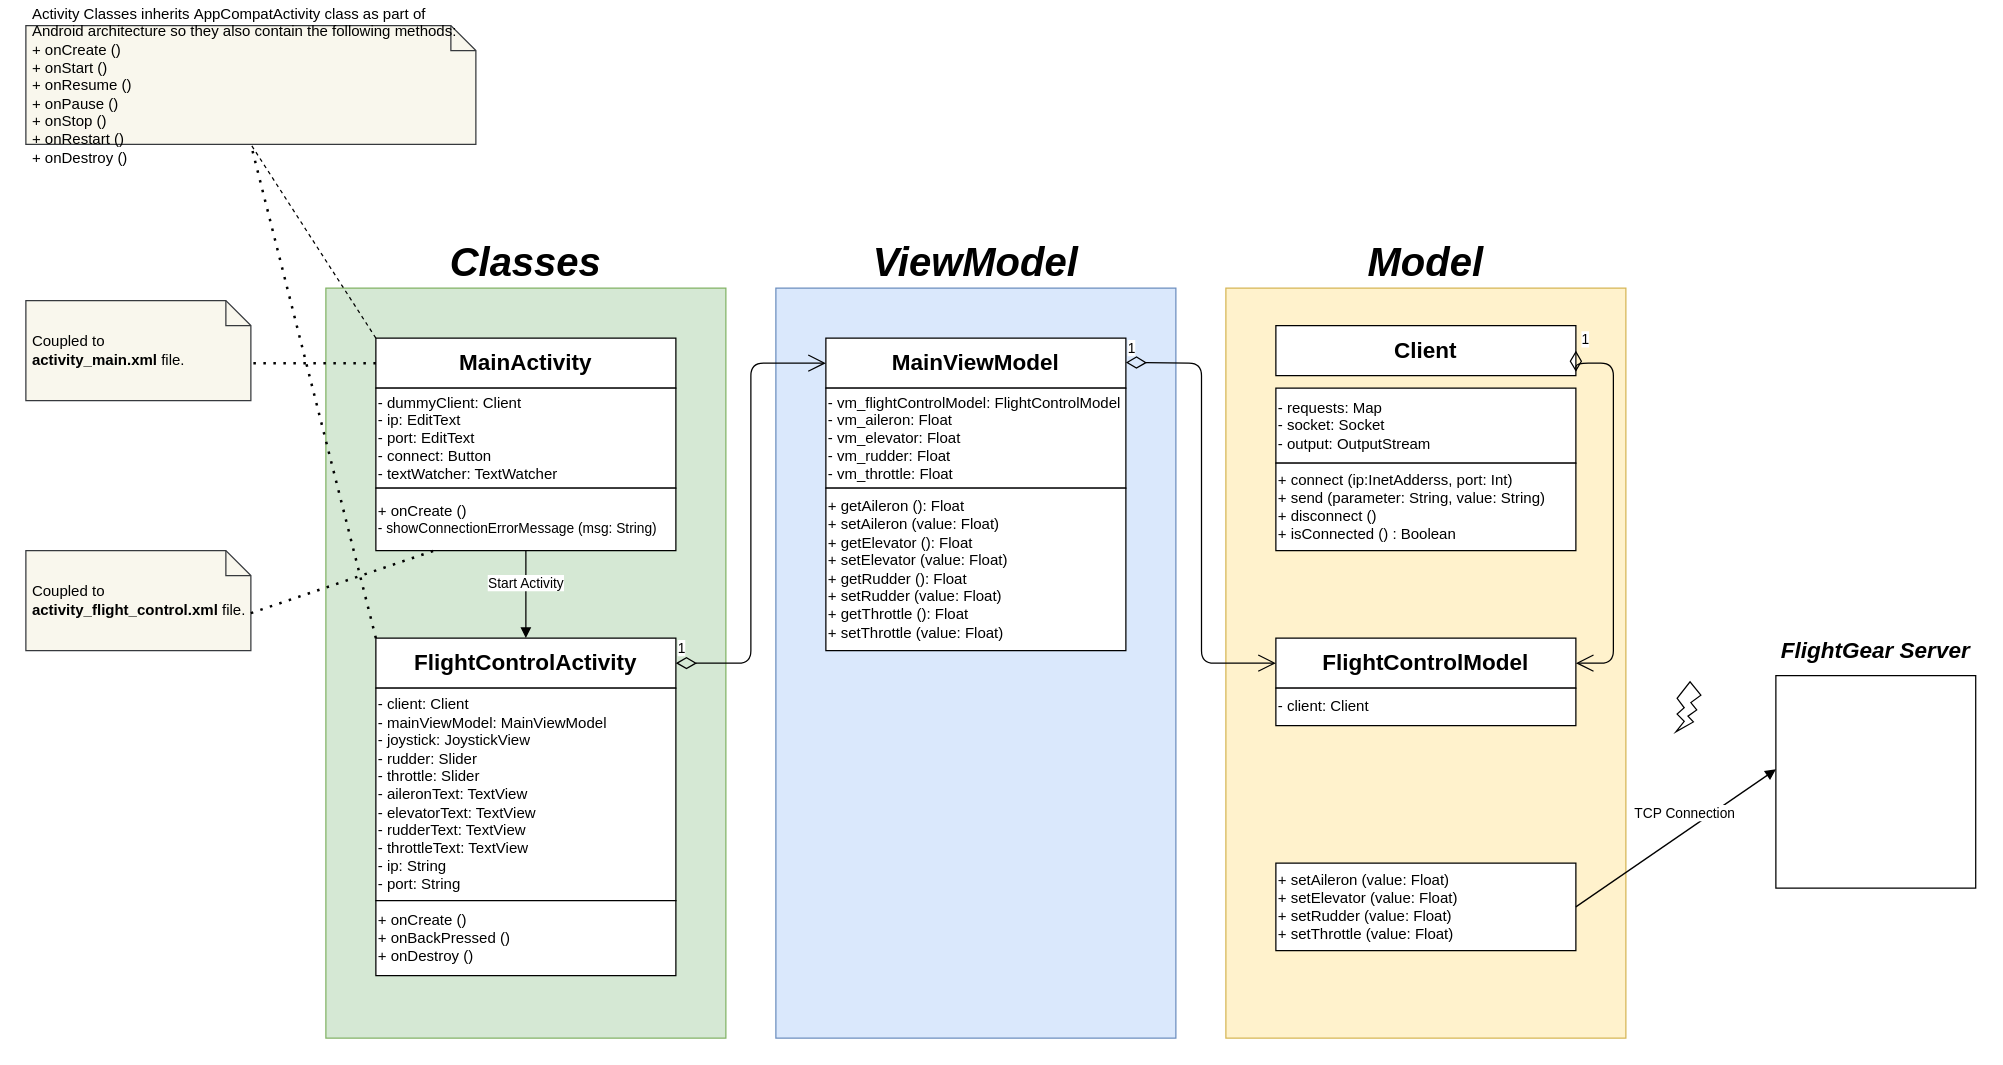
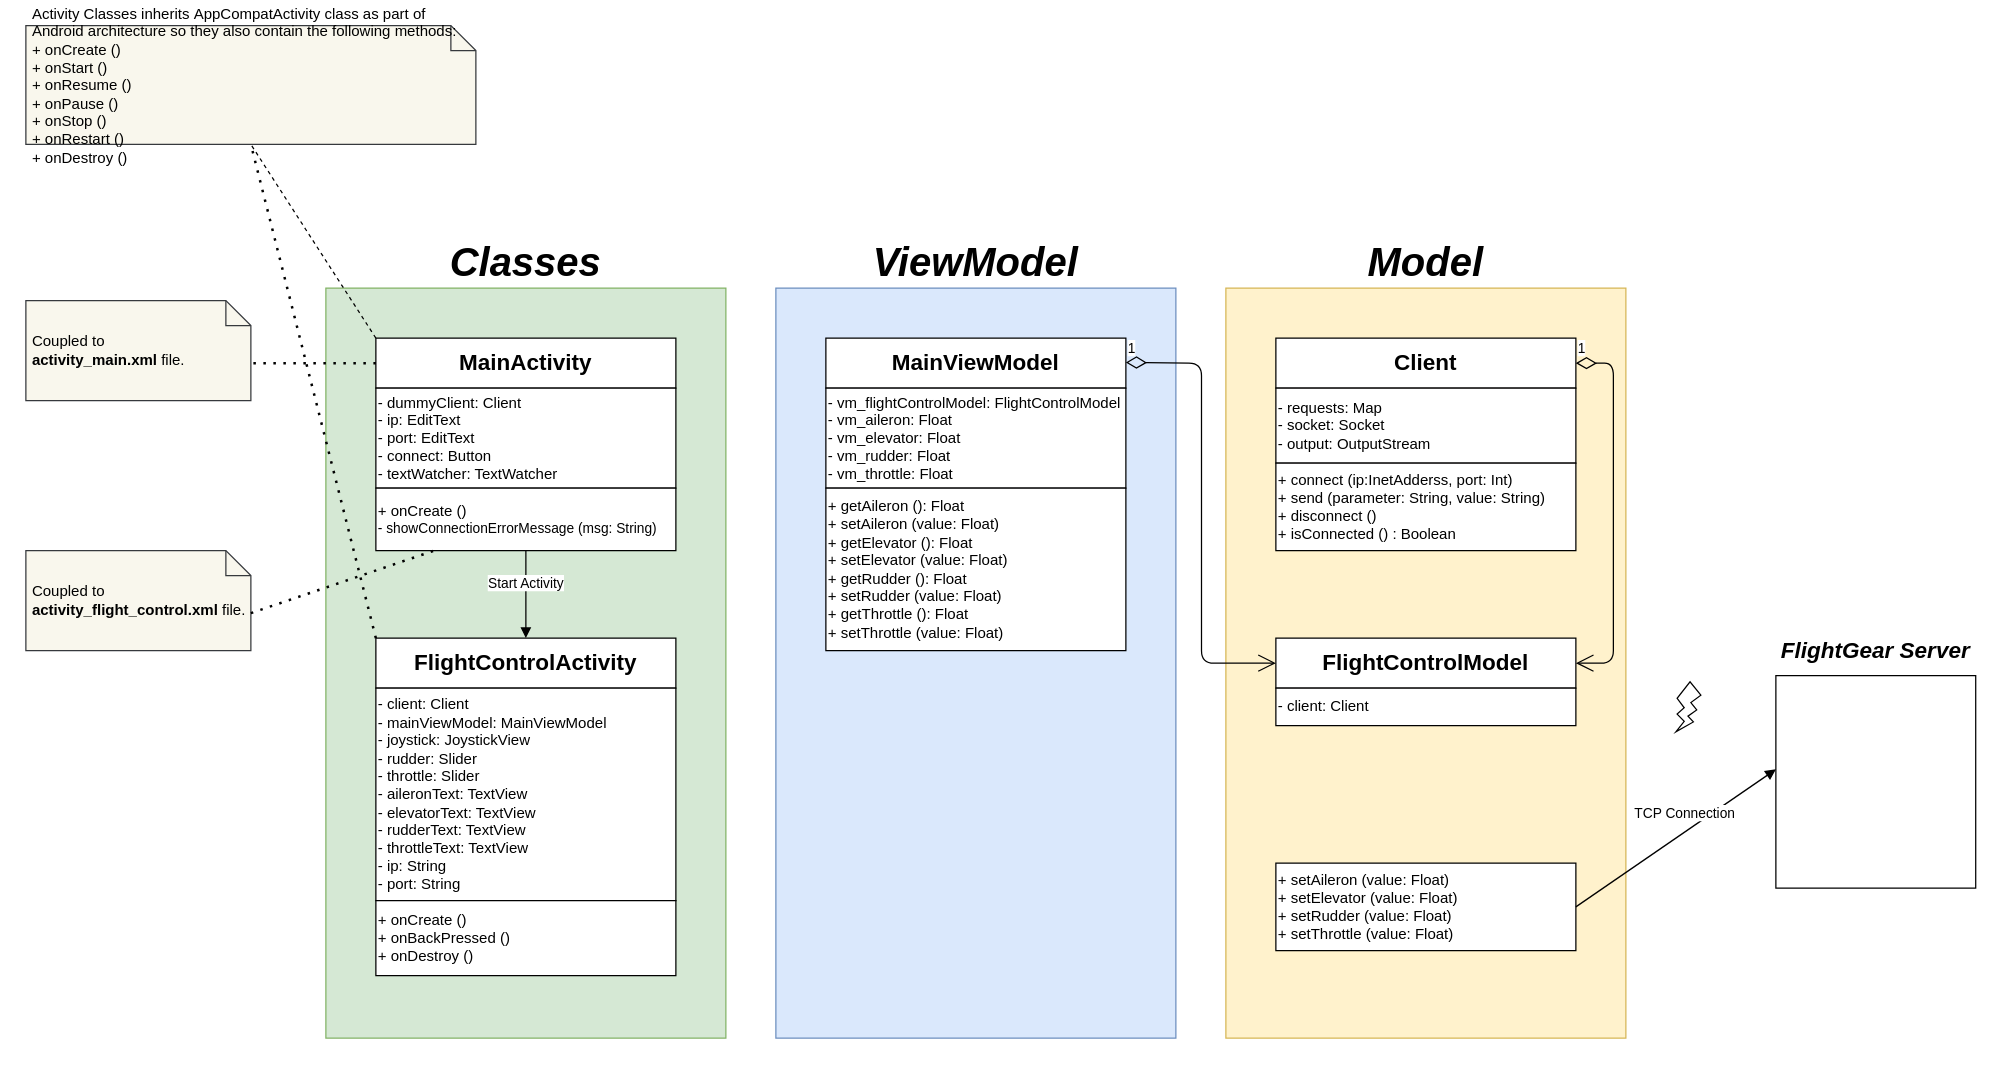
(1426, 351) -> (1426, 363)
(751, 505) -> none
